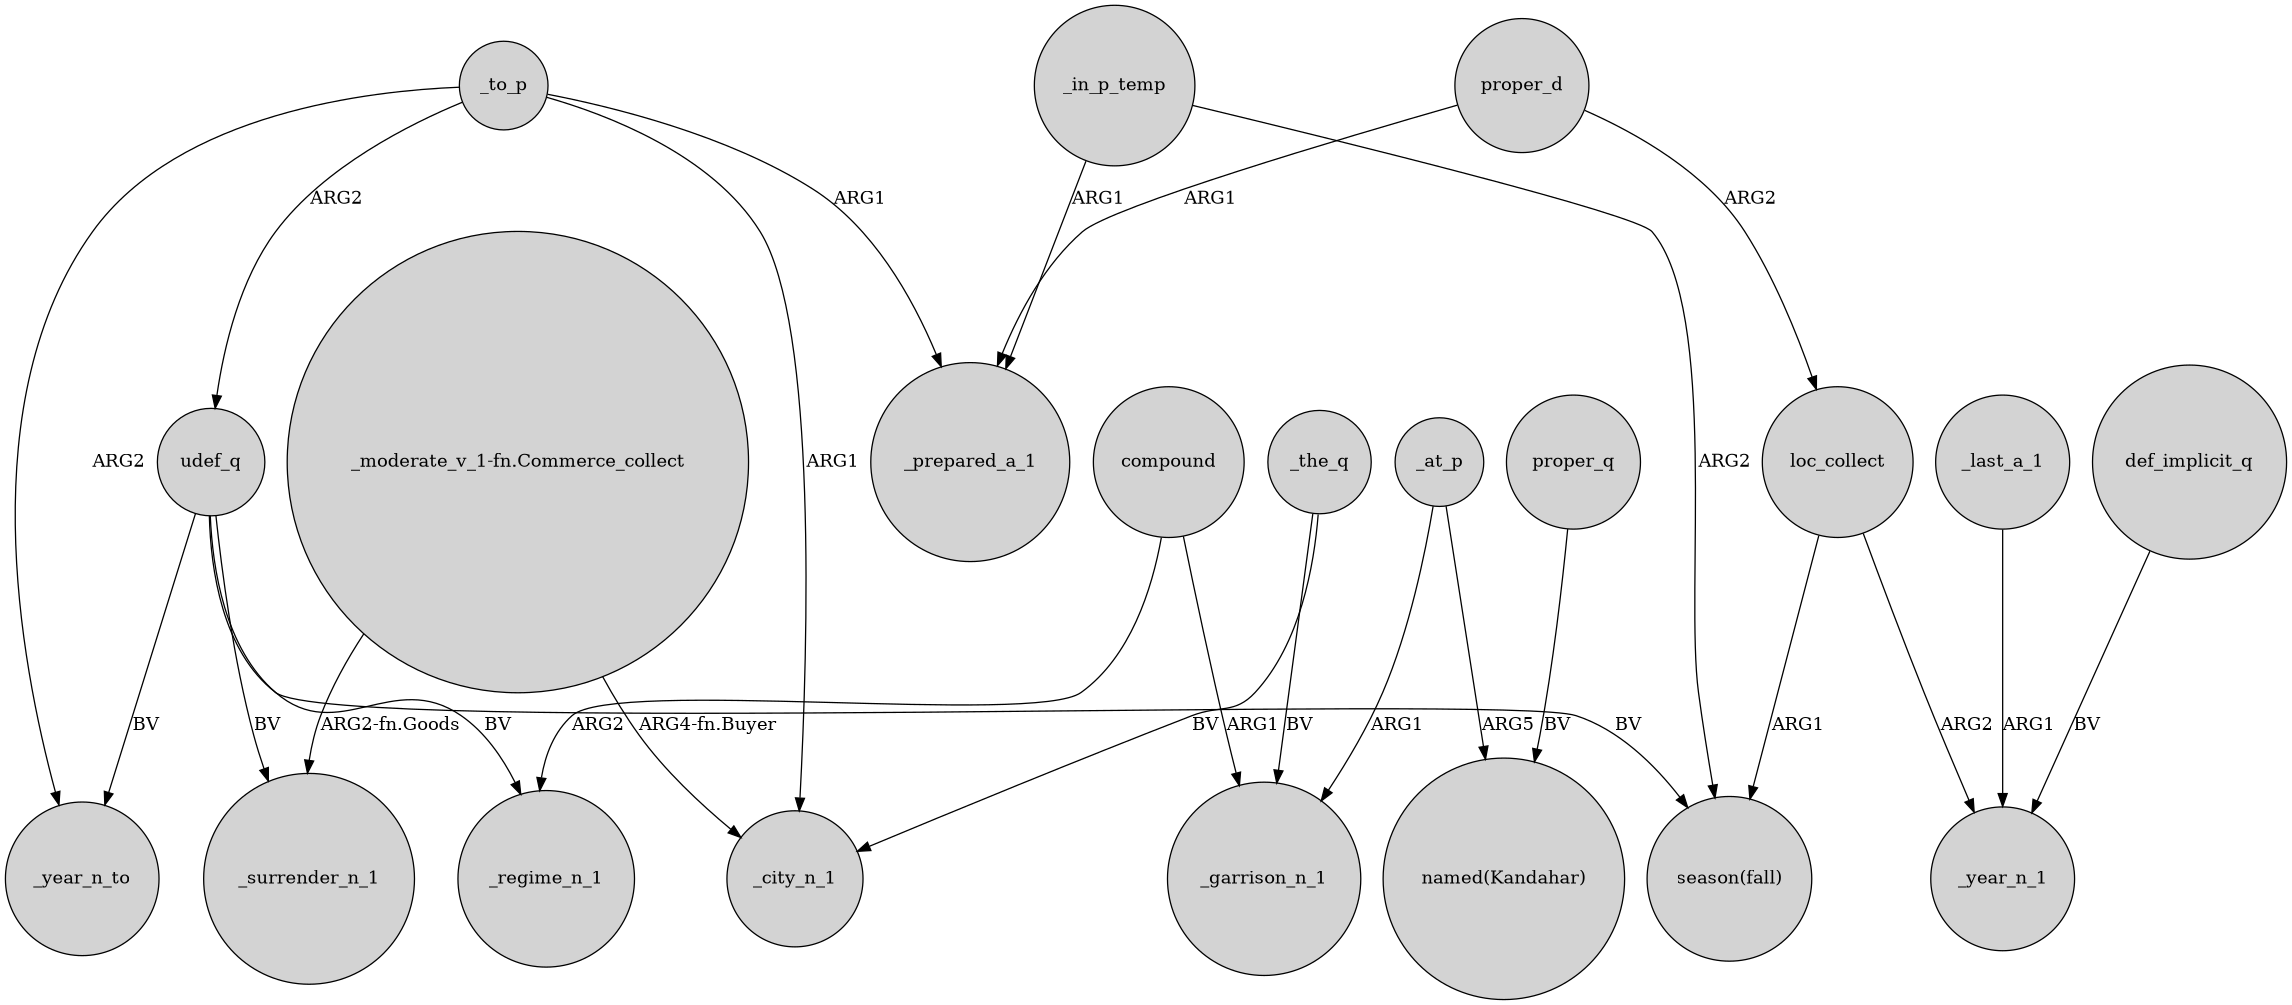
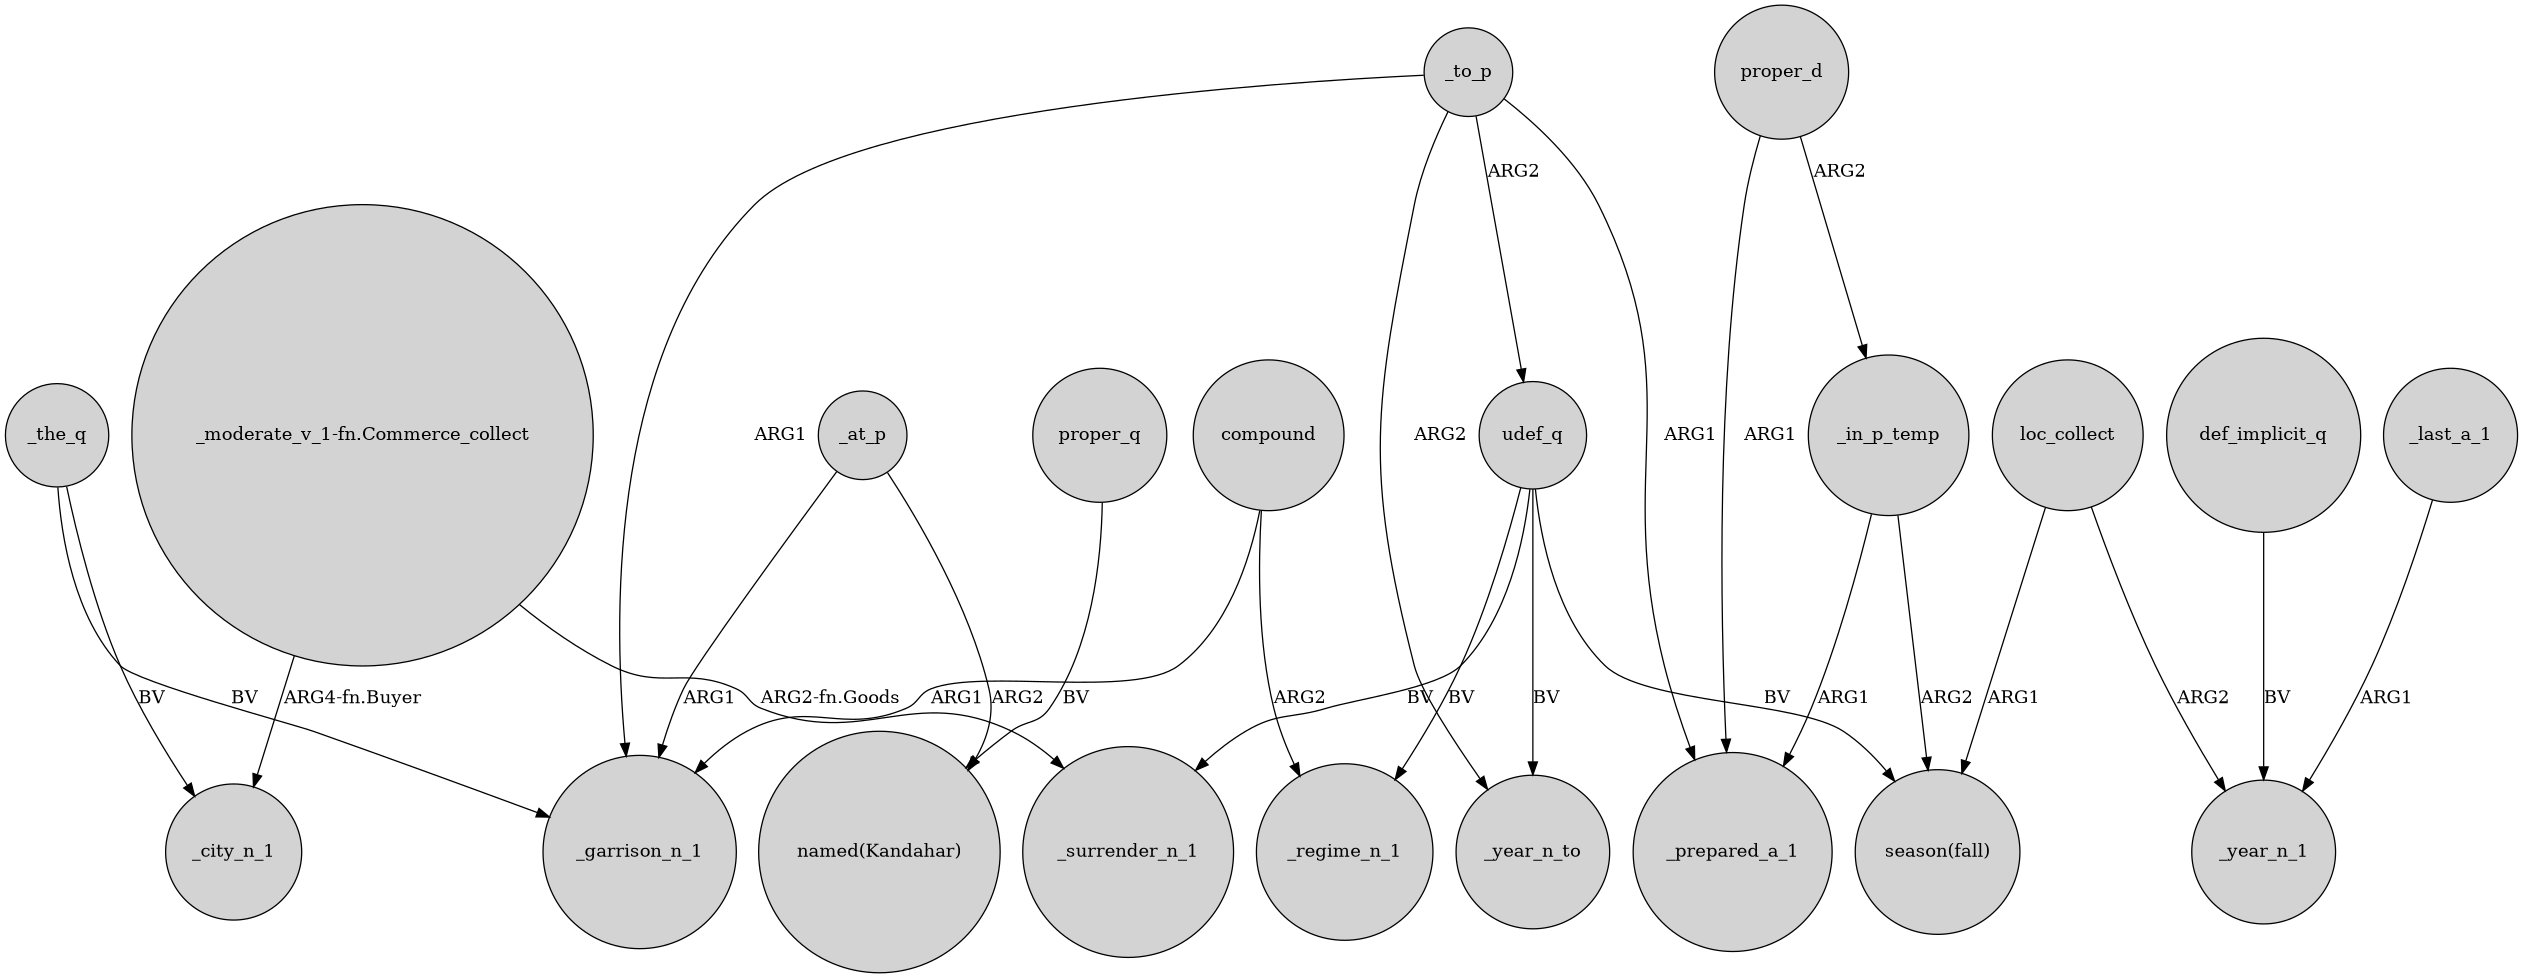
(1732, 214) -> (1831, 241)
(797, 384) -> (804, 172)
(1508, 725) -> (1018, 699)
